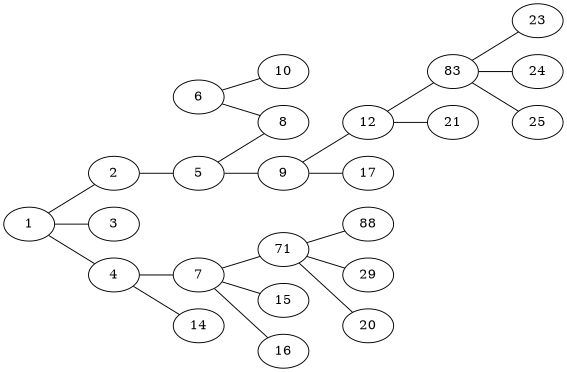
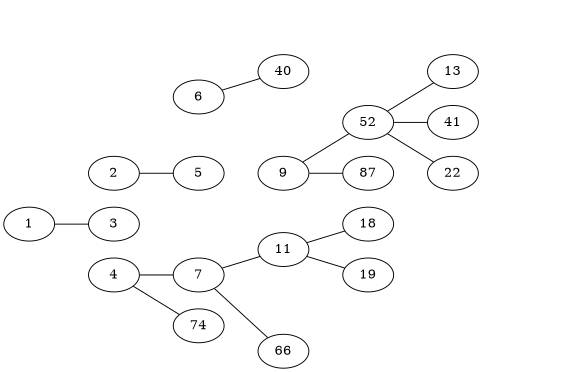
(538, 21) -> none
(283, 72) -> (283, 72)
(453, 72) -> (453, 72)
(538, 72) -> none
(283, 122) -> none
(368, 122) -> (368, 122)
(453, 122) -> (453, 122)
(538, 122) -> none
(241, 173) -> none
(368, 173) -> (368, 173)
none -> (453, 173)
(72, 199) -> none
(368, 224) -> (368, 224)
(72, 250) -> none
(283, 250) -> (283, 250)
(368, 275) -> (368, 275)
(283, 300) -> none
(199, 326) -> (199, 326)
(368, 326) -> none
(283, 351) -> (283, 351)
